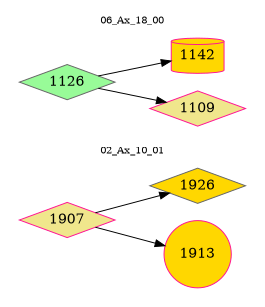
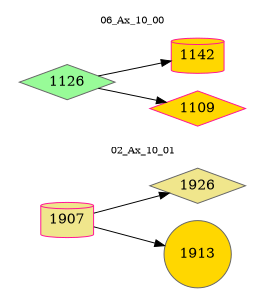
(132, 21) -> (132, 21)
(198, 109) -> (198, 109)
(198, 186) -> (198, 186)
(67, 220) -> (67, 220)
(198, 254) -> (198, 254)
